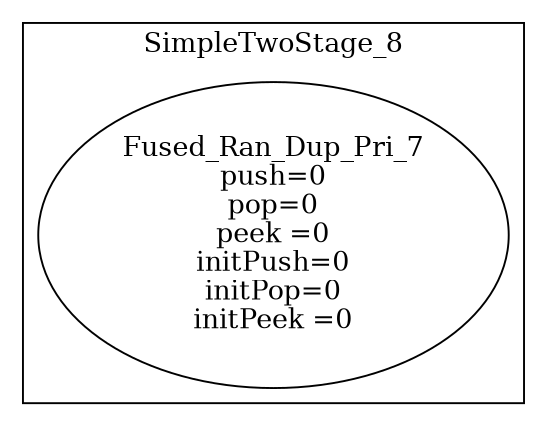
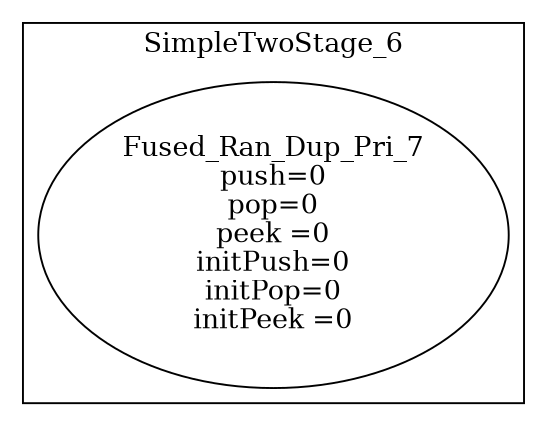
(273, 45) -> (273, 45)
